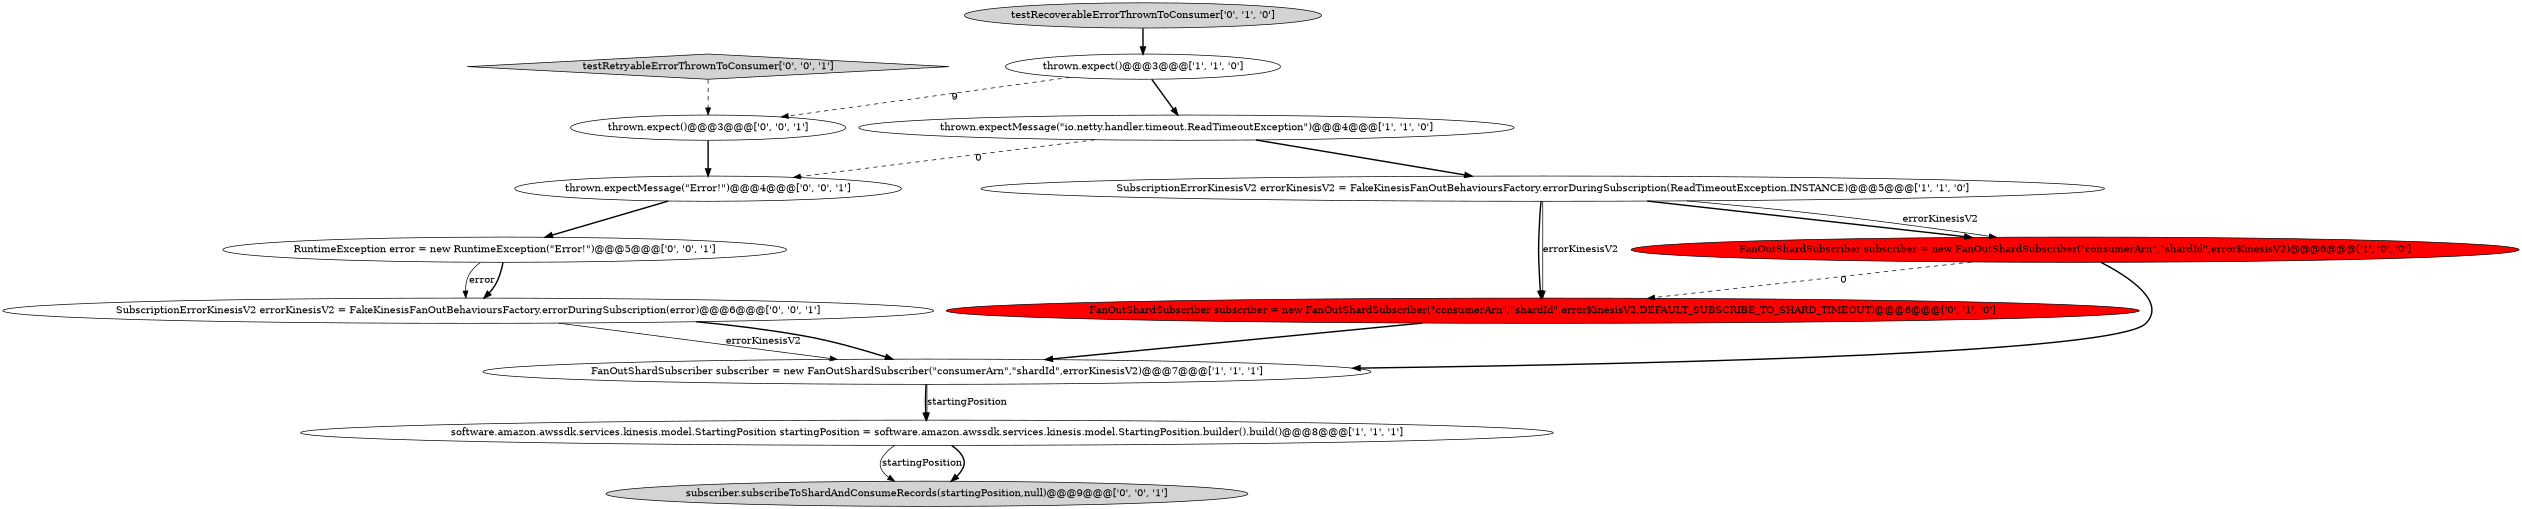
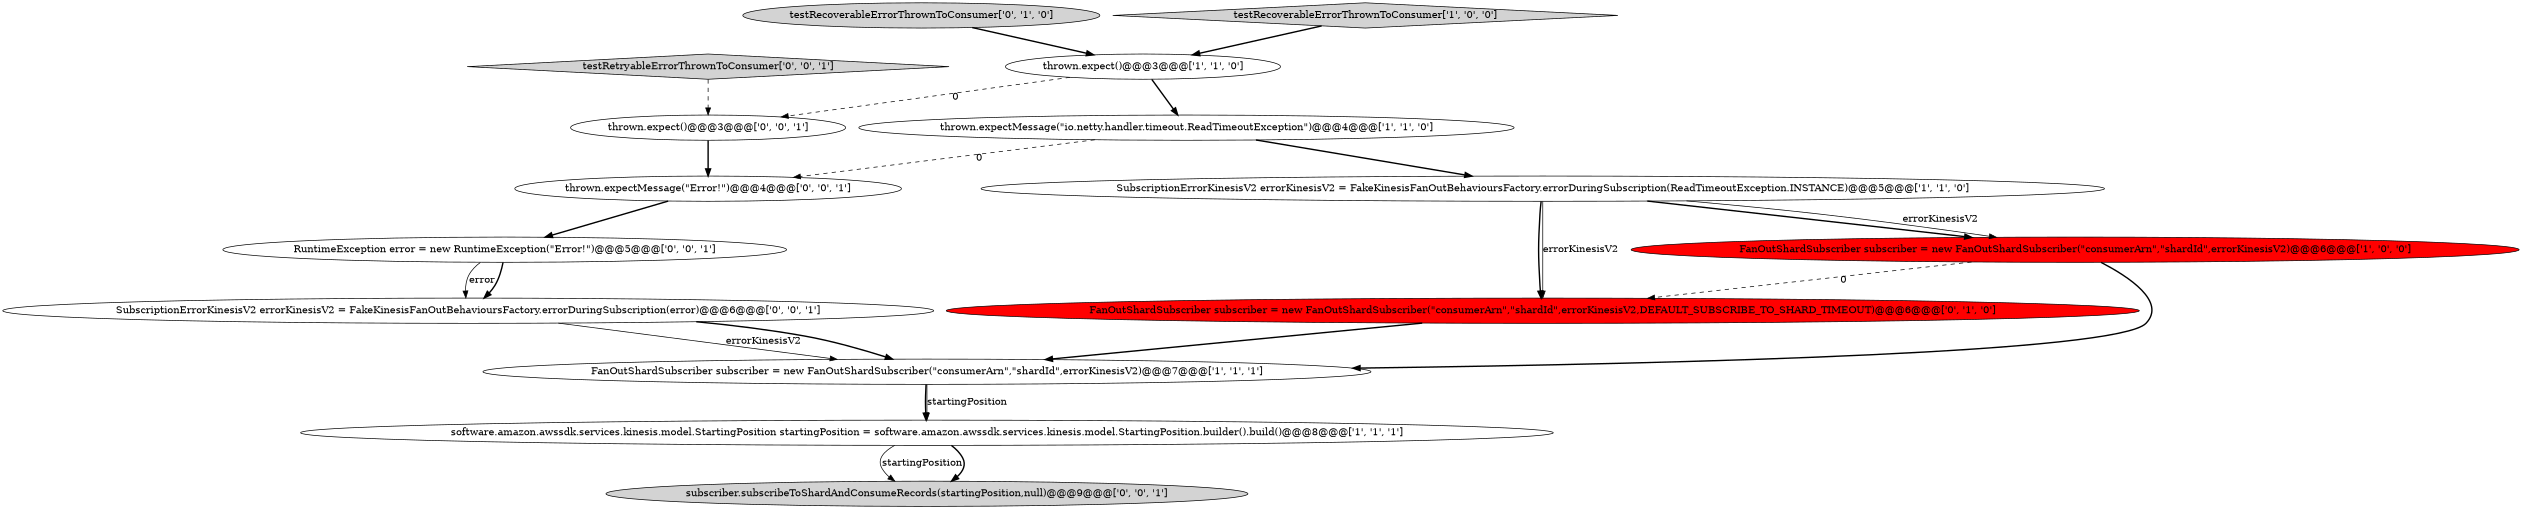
none -> (1365, 15)
(955, 97) -> (956, 97)
